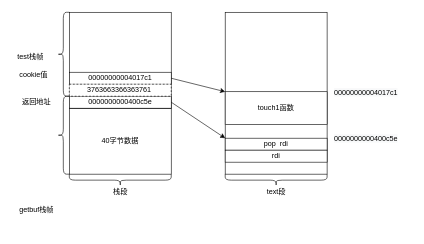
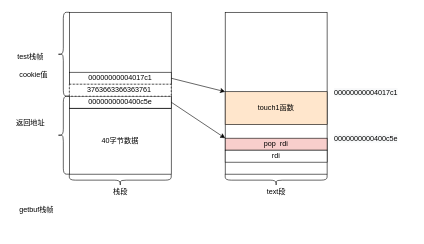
(36, 102) -> (30, 123)
(276, 108) -> (276, 108)
(276, 144) -> (276, 144)
